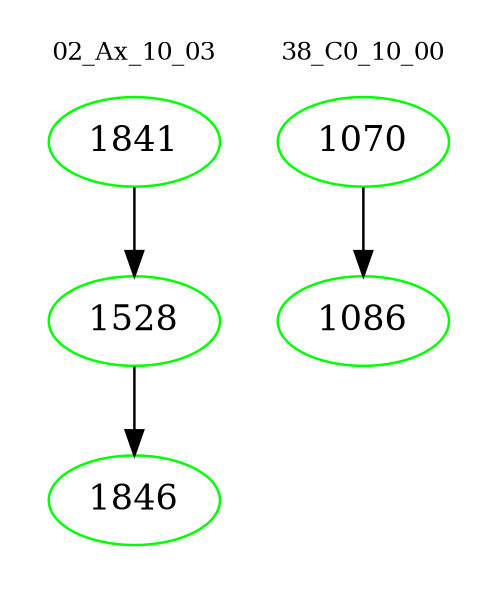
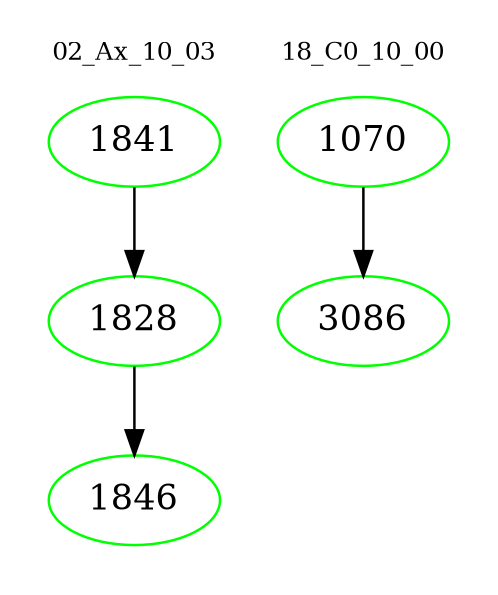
(363, 54) -> (363, 54)
(134, 321) -> (134, 321)
(363, 321) -> (363, 321)
